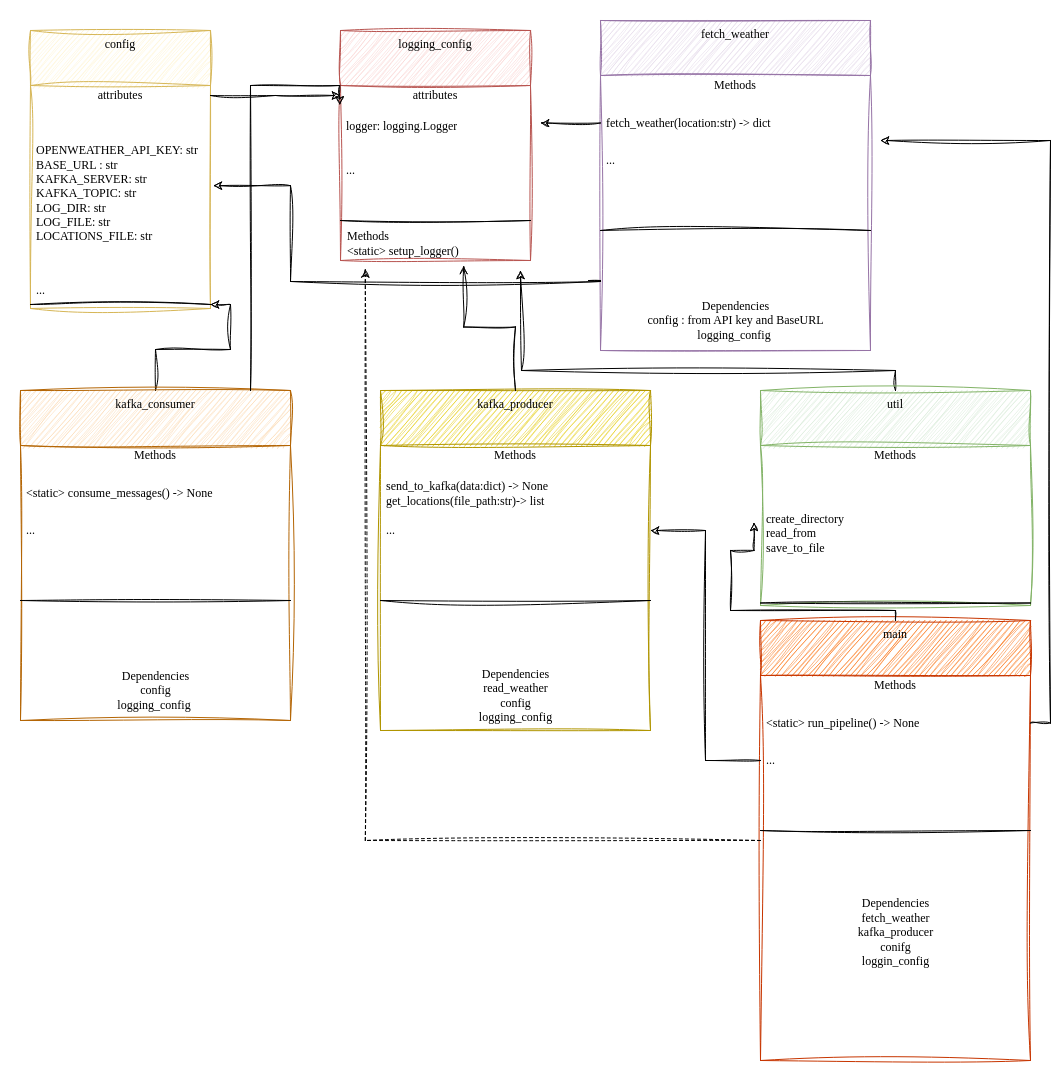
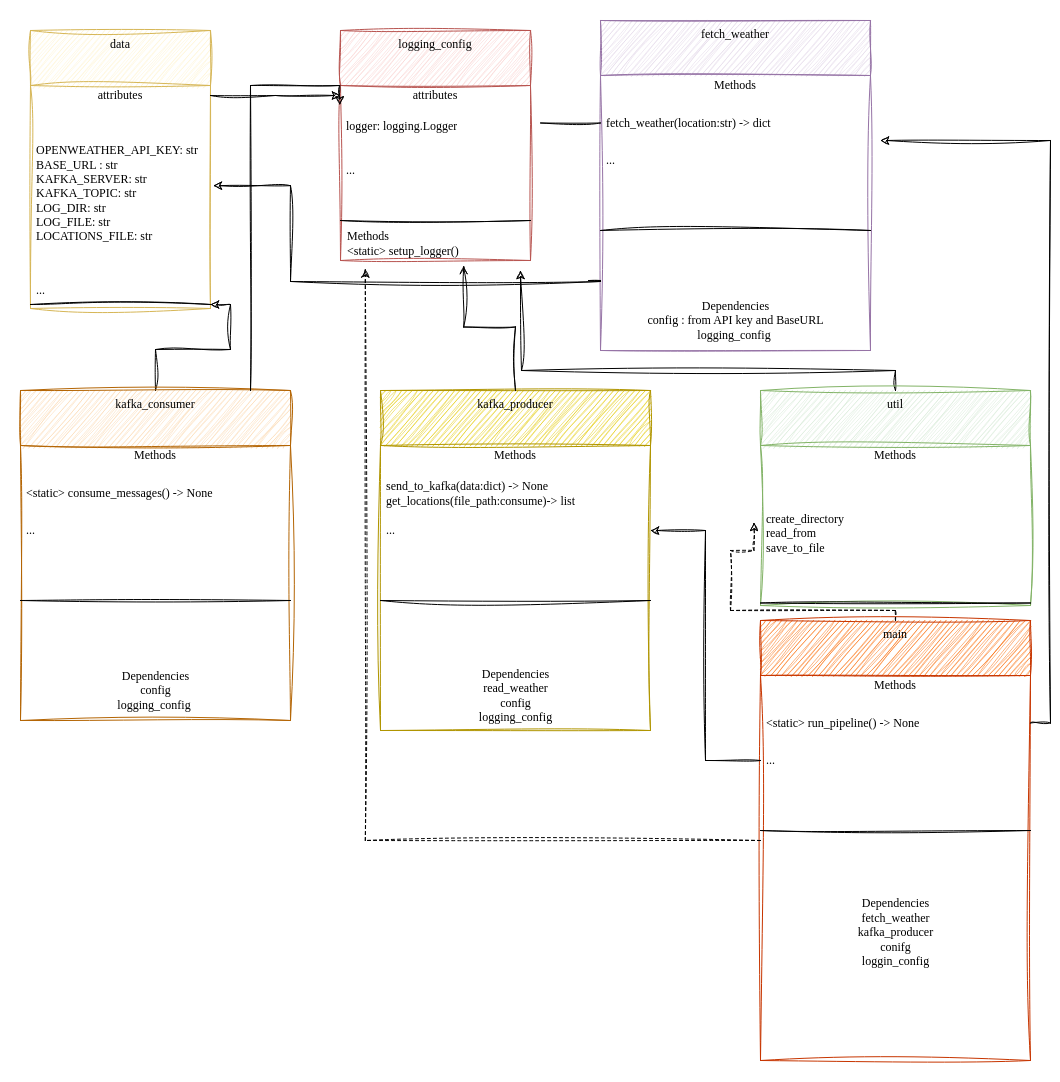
(121, 45) -> (121, 45)
(549, 123) -> (546, 123)
(492, 494) -> (505, 494)
(767, 611) -> (767, 611)
